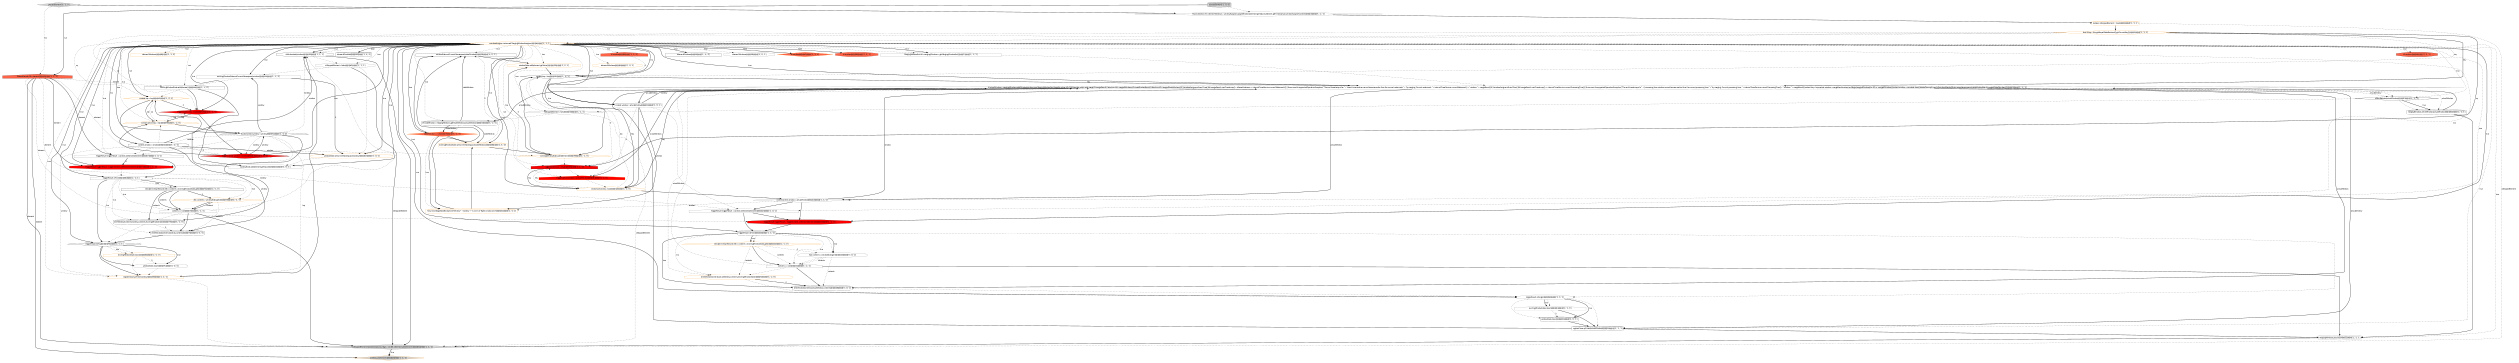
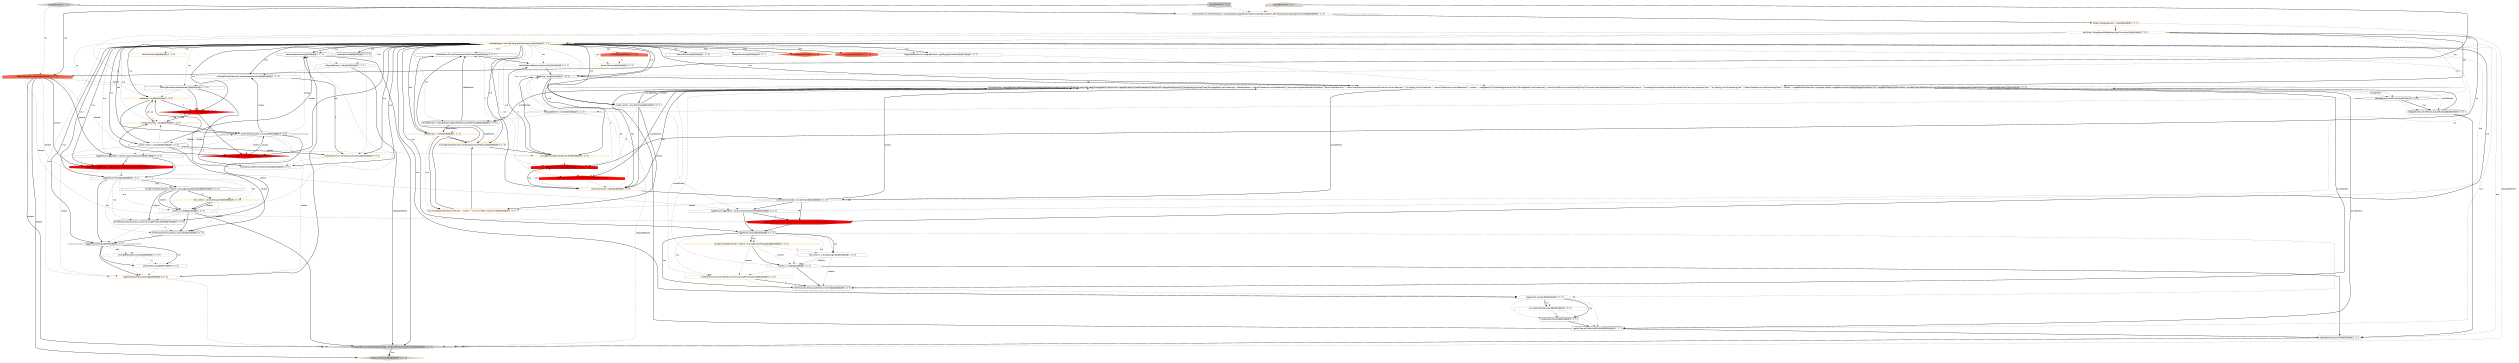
none -> (1284, 5)
(2417, 54) -> none
(620, 73) -> (621, 59)
(442, 134) -> (442, 134)
none -> (198, 138)
(304, 206) -> (304, 206)
(1576, 315) -> (1576, 315)
